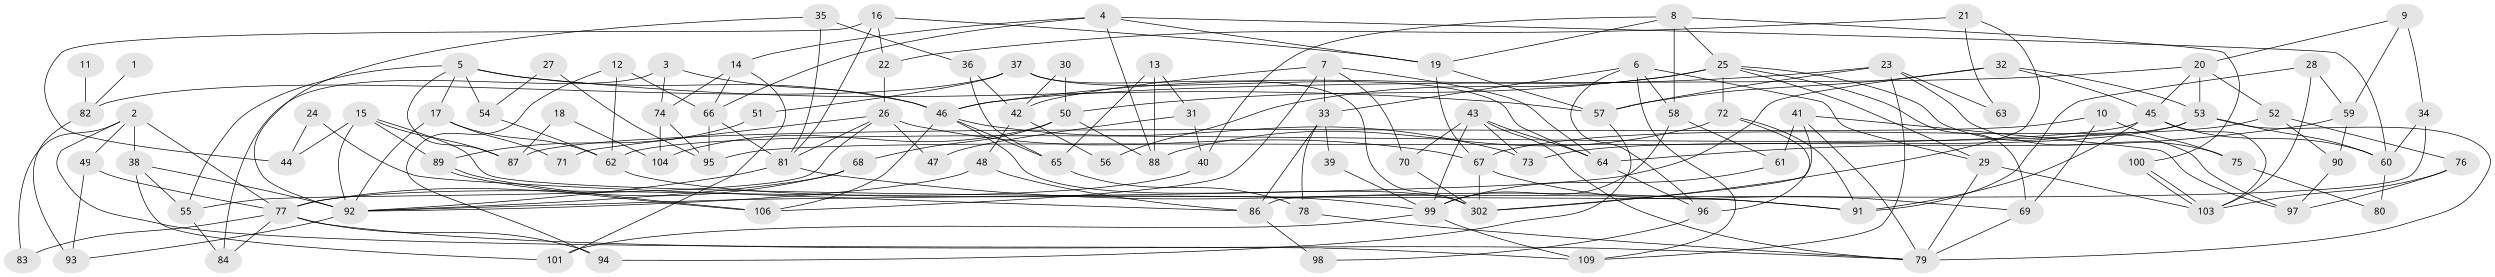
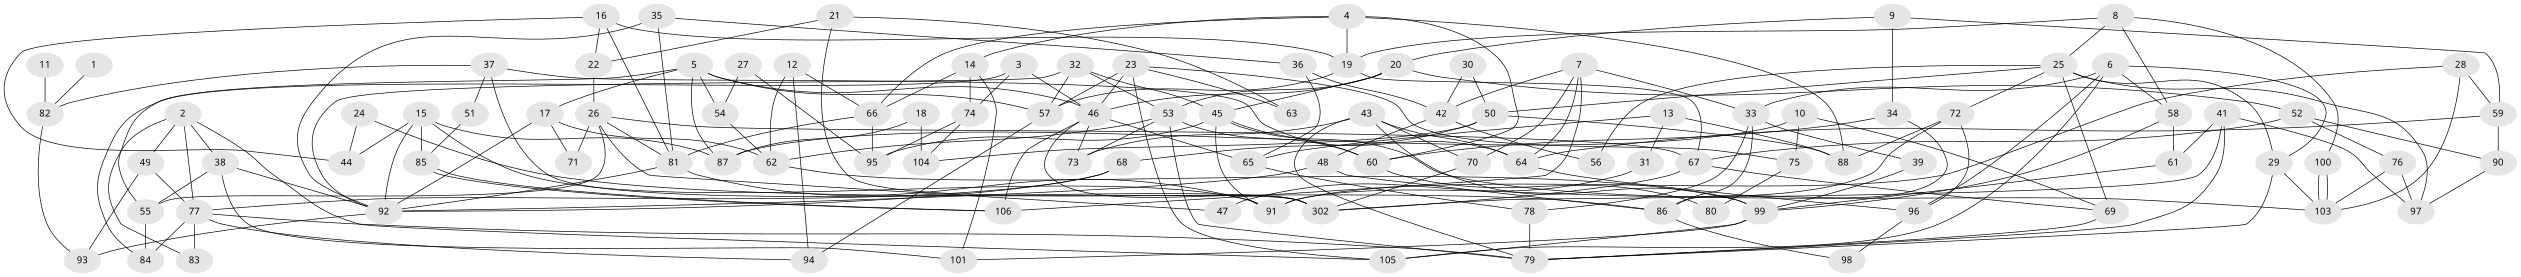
(439, 163) -> (421, 163)
(1203, 163) -> none
(1587, 261) -> (1388, 261)
